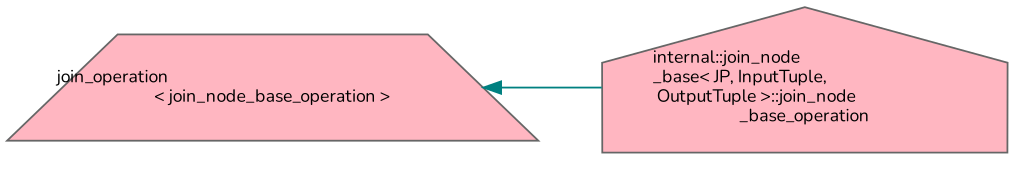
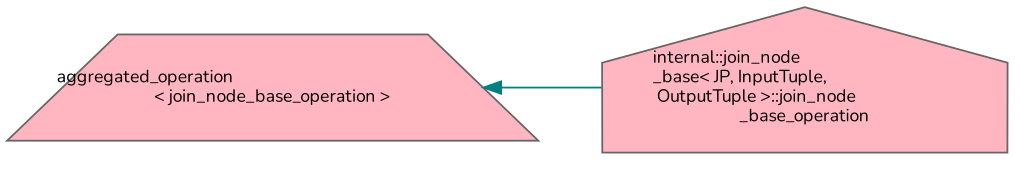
(273, 88) -> (273, 88)
